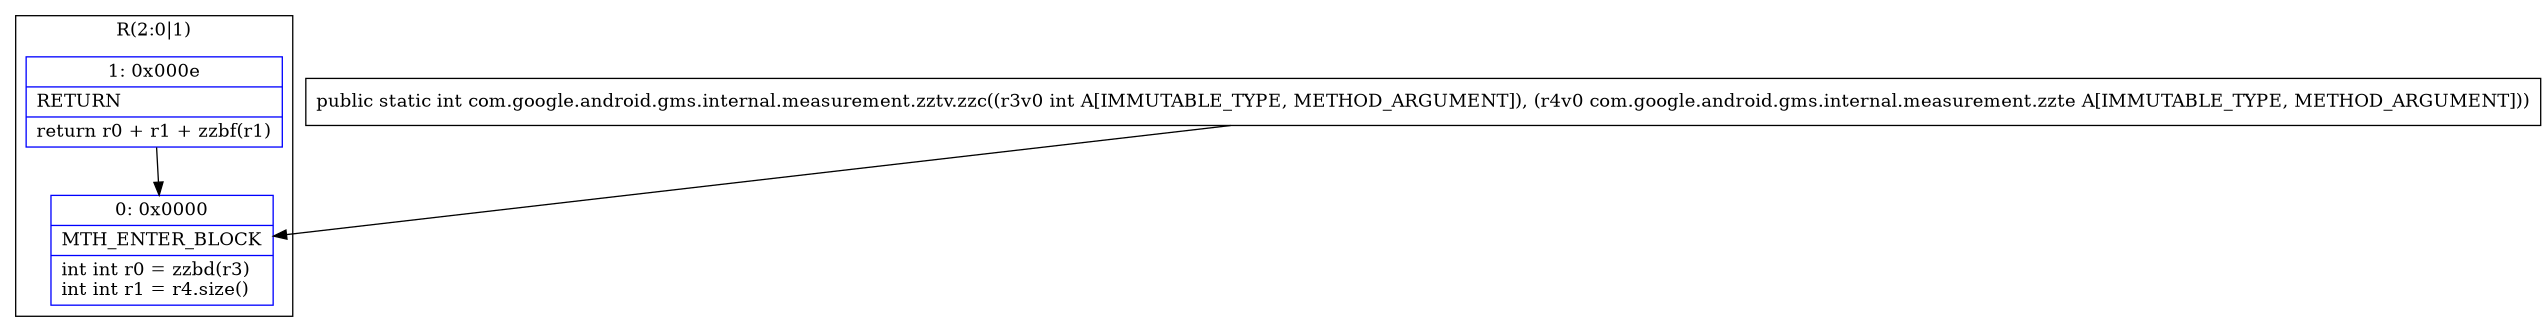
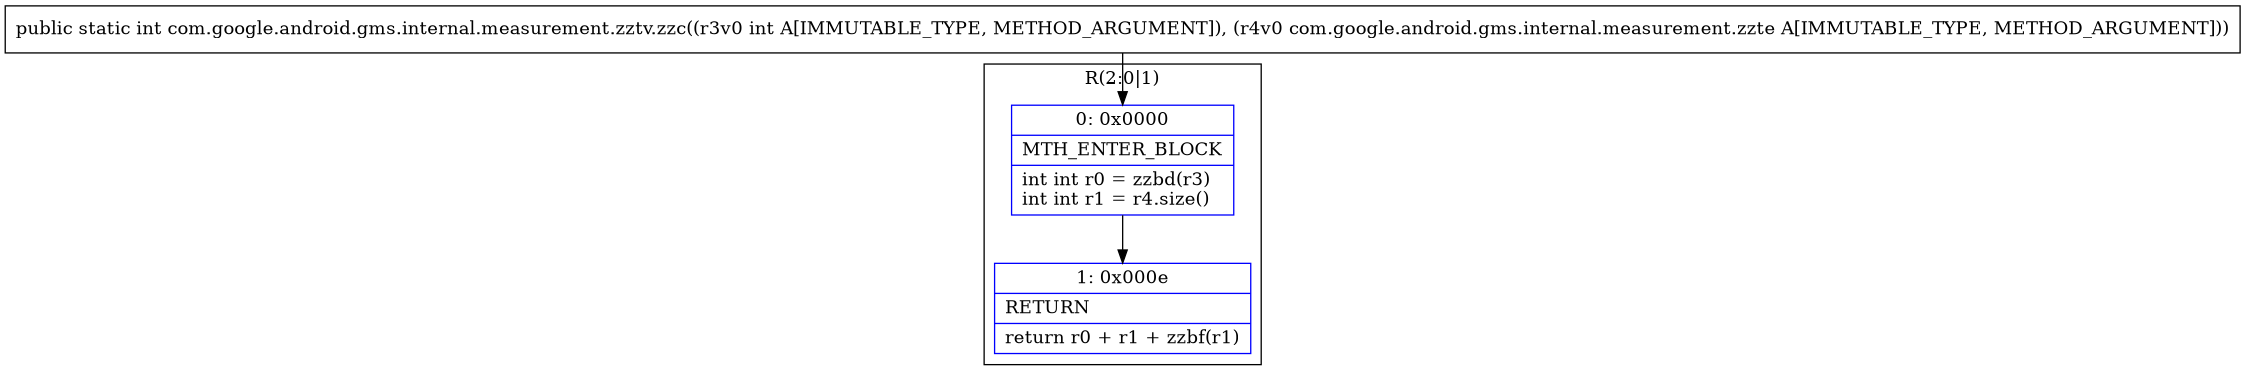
(158, 165) -> (1123, 233)
